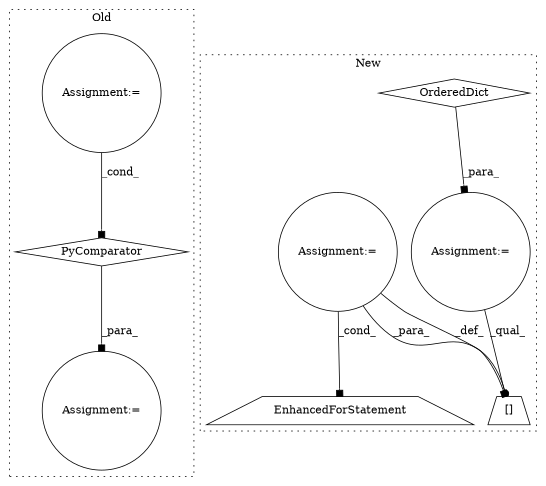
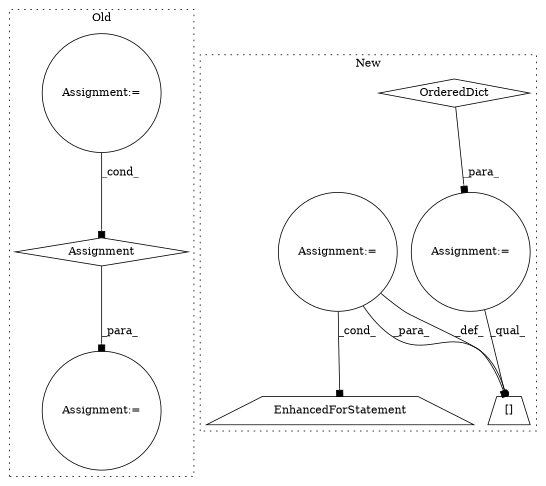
(102, 252) -> (102, 252)
